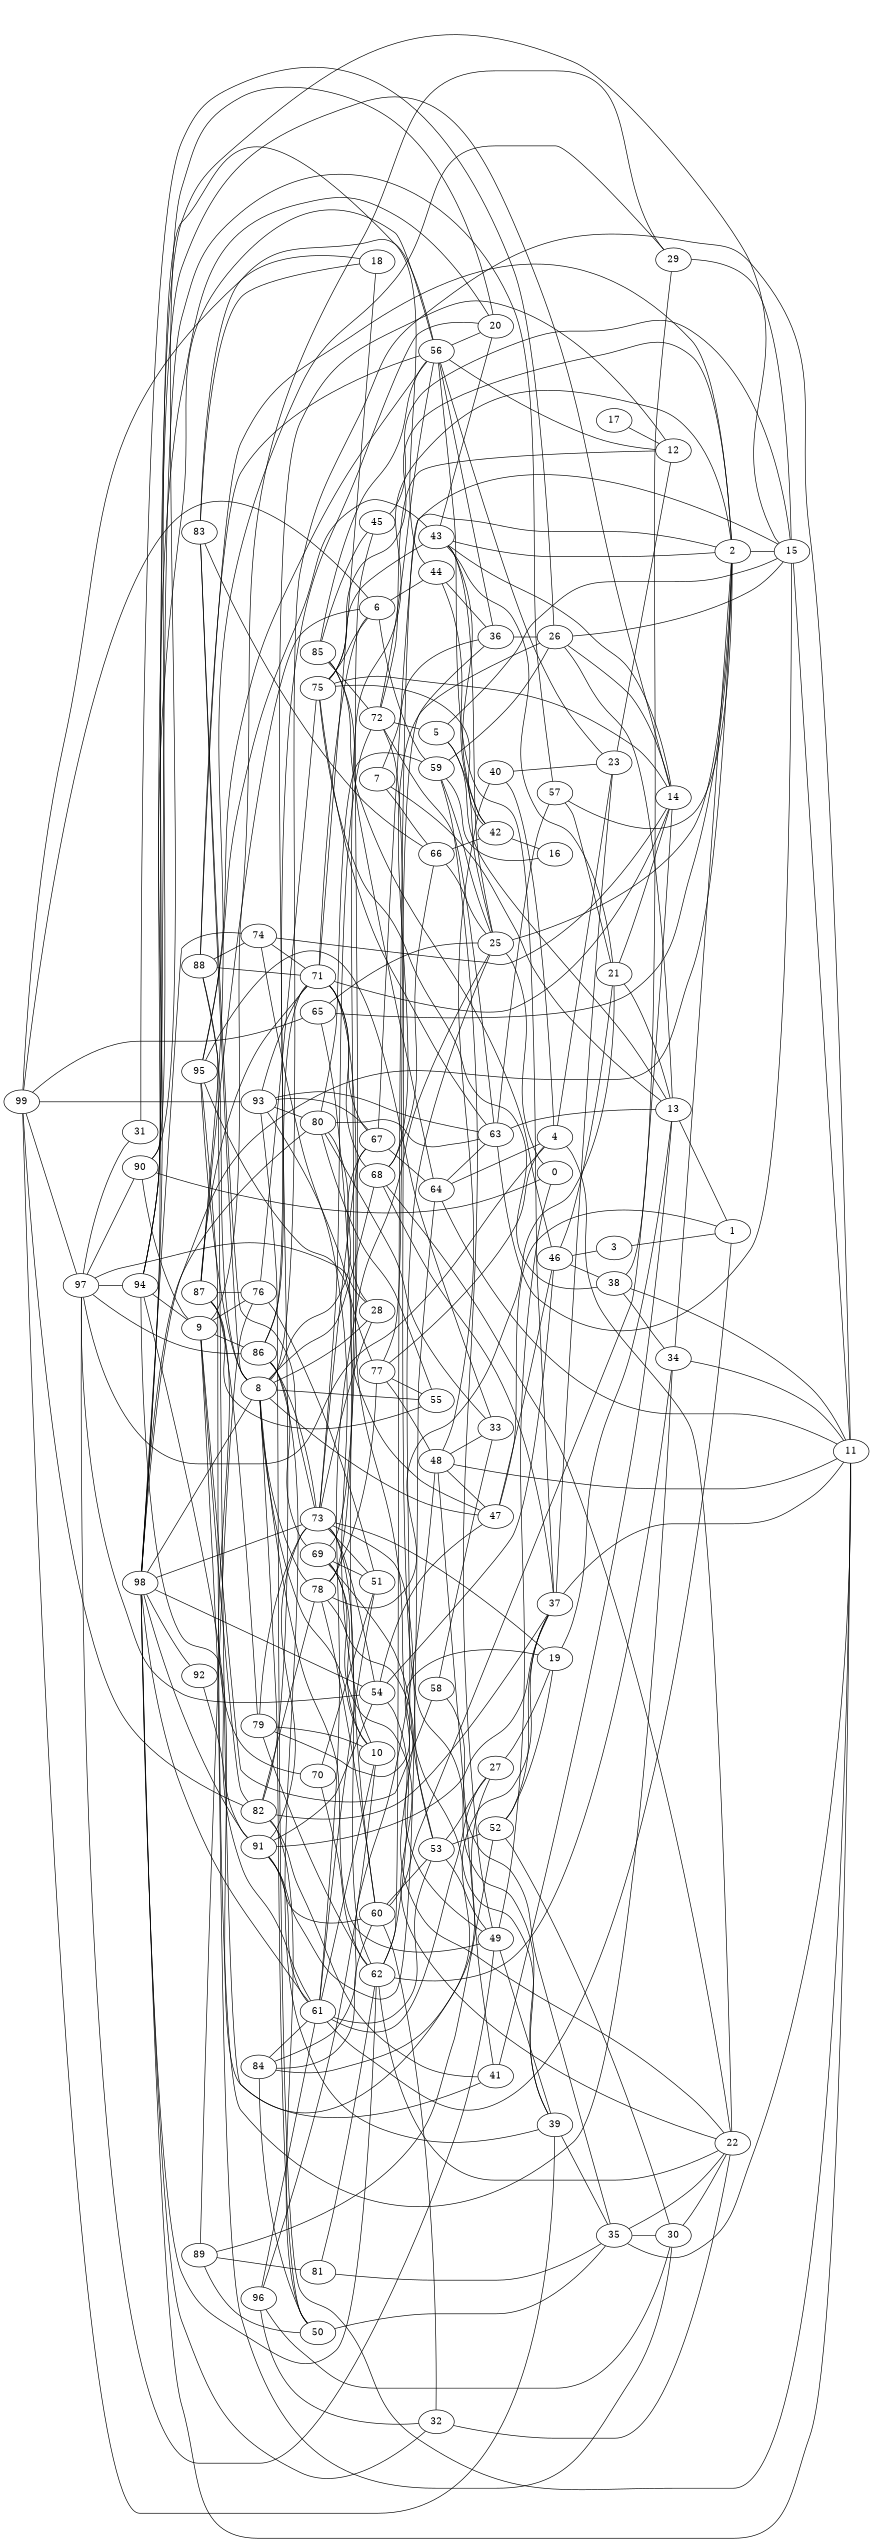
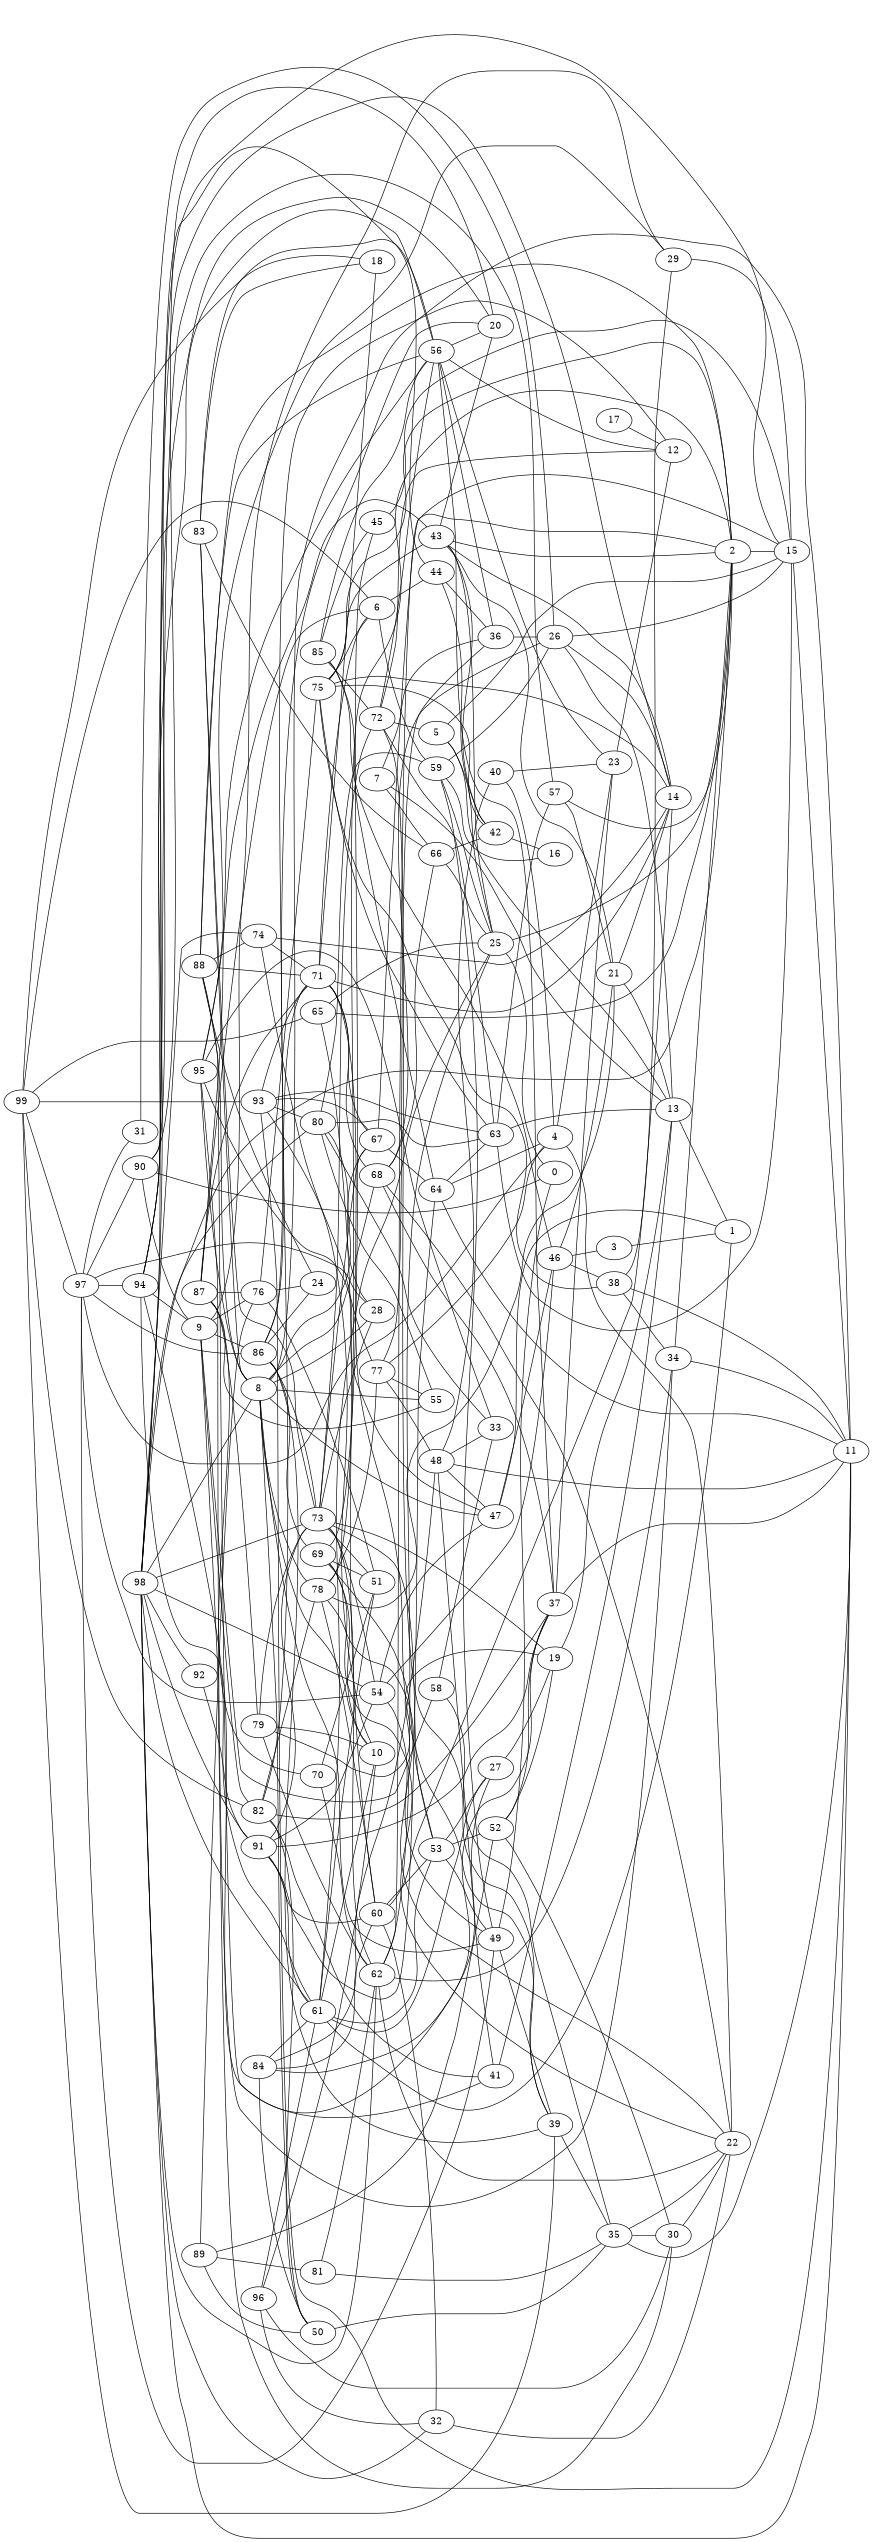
none -> (318, 1283)
